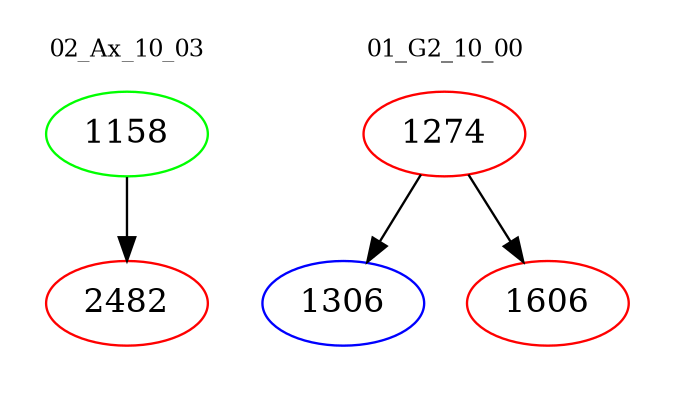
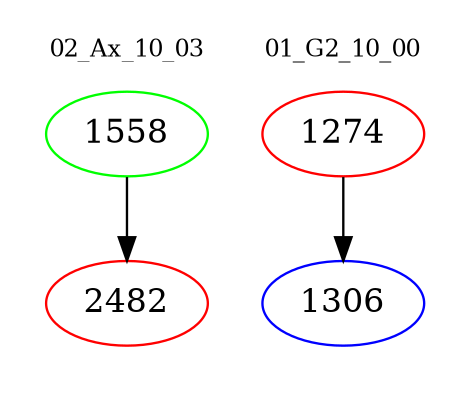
(127, 134) -> (127, 134)
(548, 303) -> none
